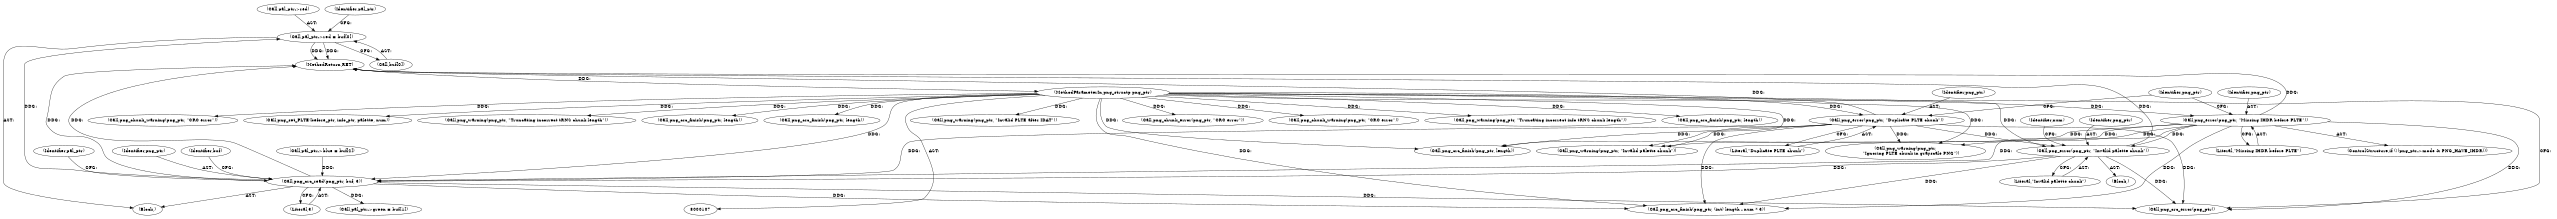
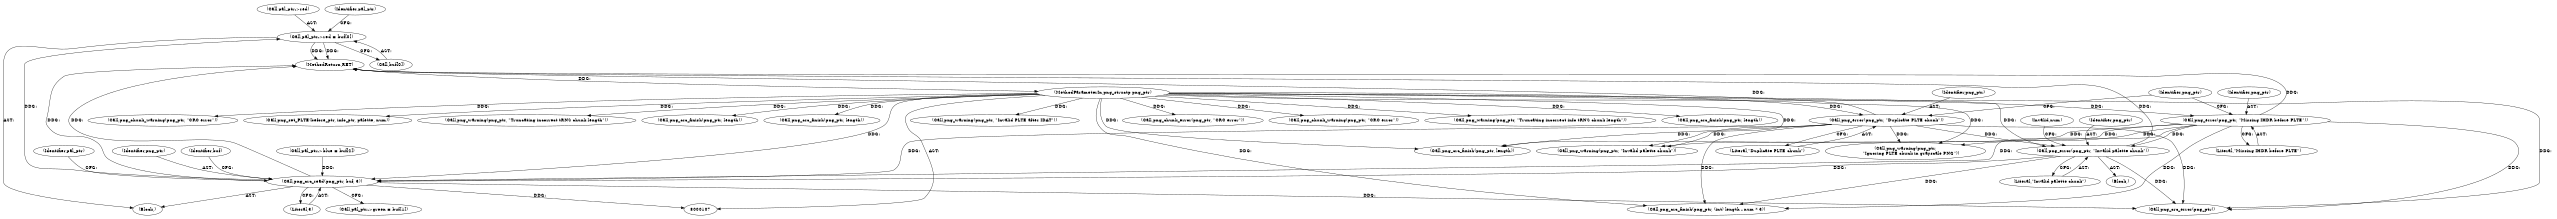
(2047, 120) -> (2047, 120)
(2418, 151) -> none
(2546, 151) -> (2546, 151)
(358, 196) -> (358, 196)
(999, 201) -> (524, 196)
